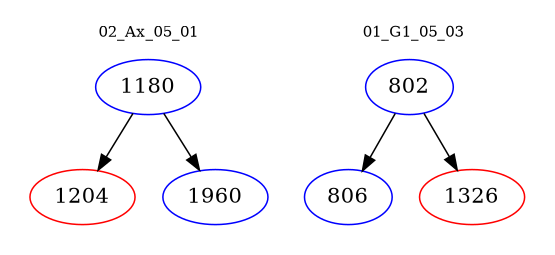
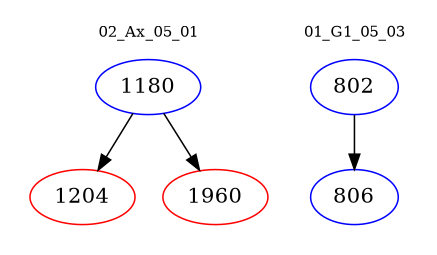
(215, 197) -> (215, 197)
(472, 197) -> none
